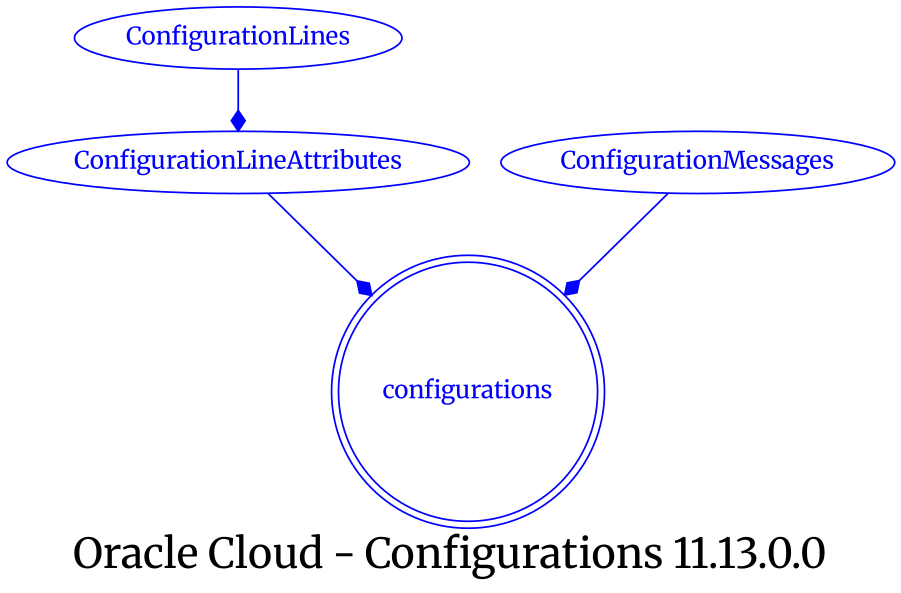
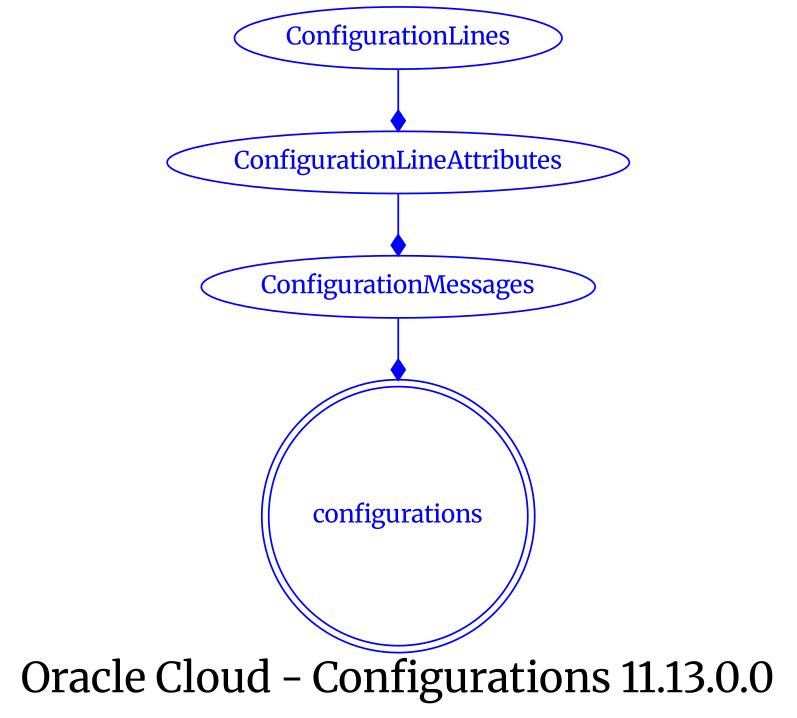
(313, 237) -> (398, 214)
